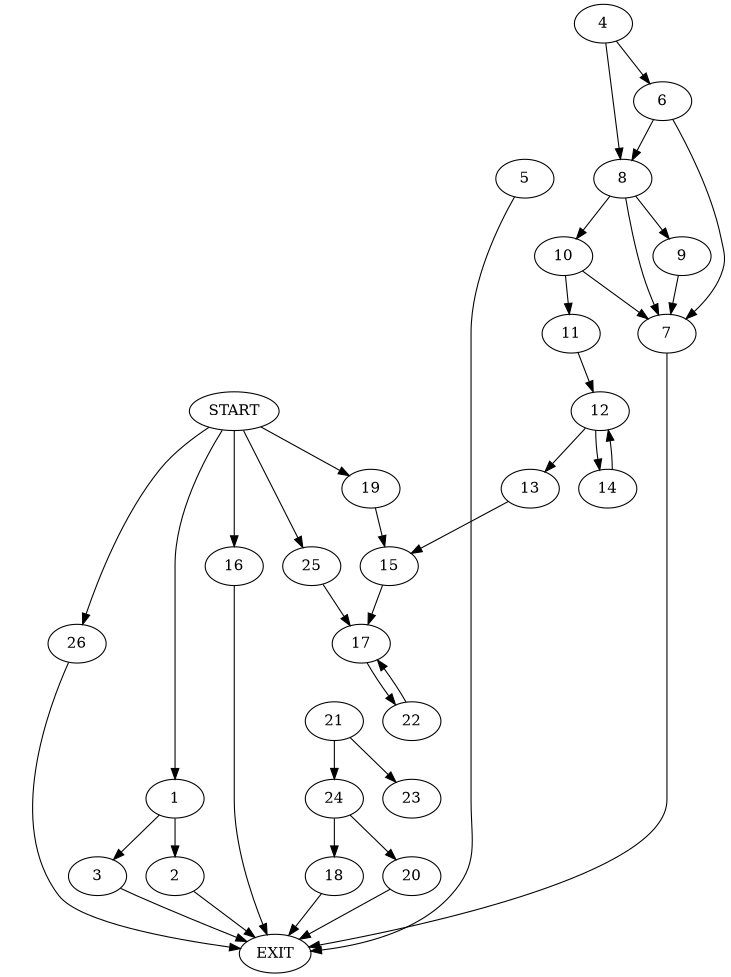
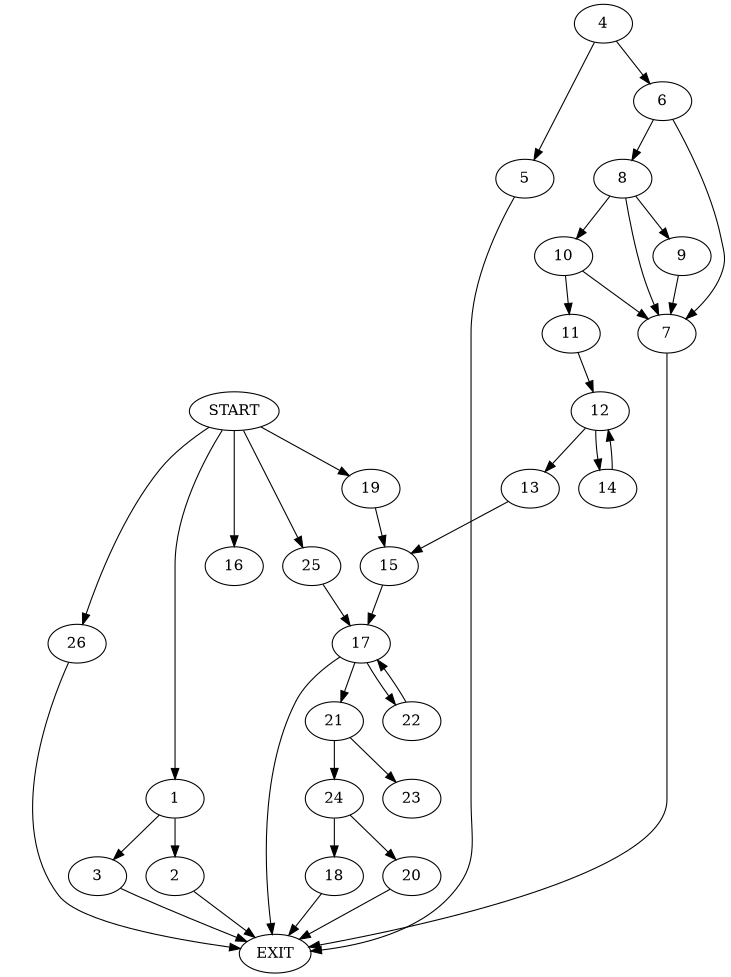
(612, 96) -> (567, 96)
none -> (350, 677)
(234, 757) -> (272, 779)
